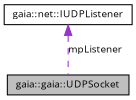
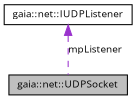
(68, 85) -> (68, 85)
